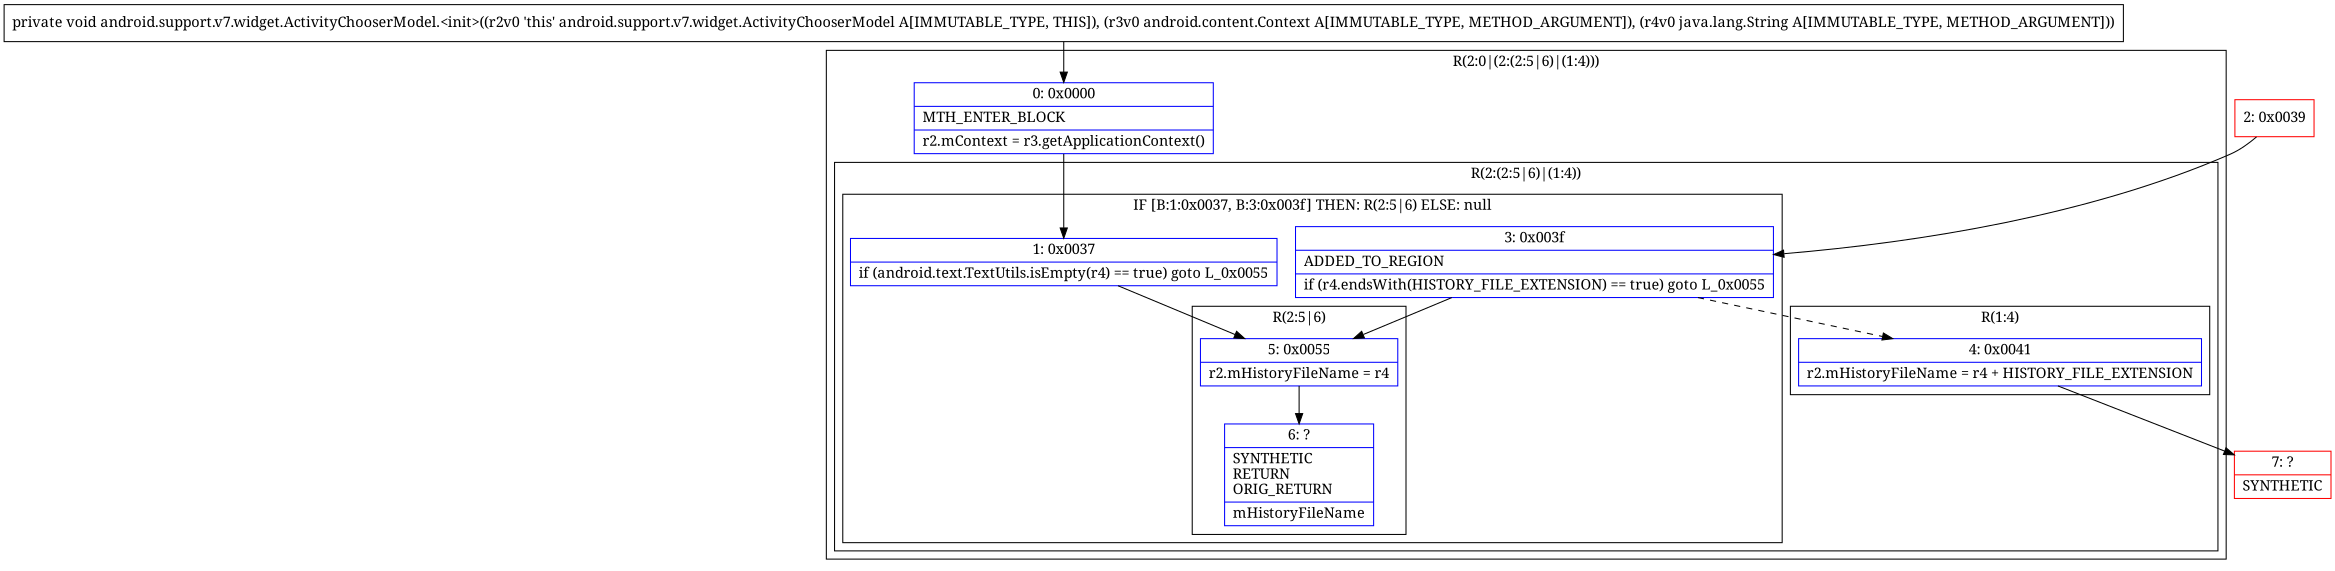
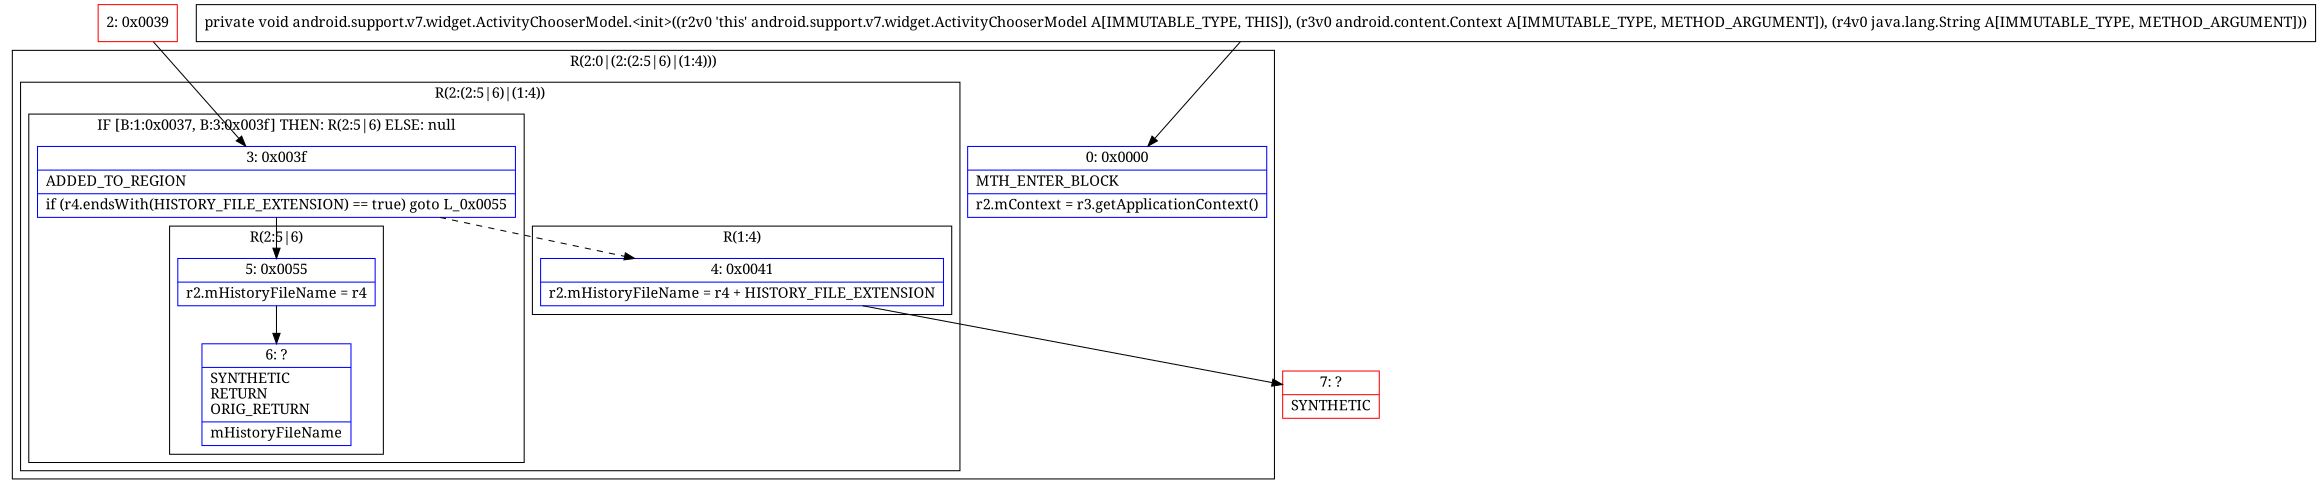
(1064, 262) -> none
